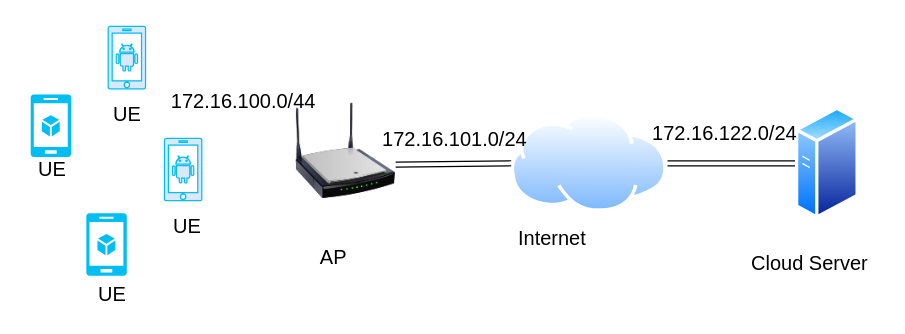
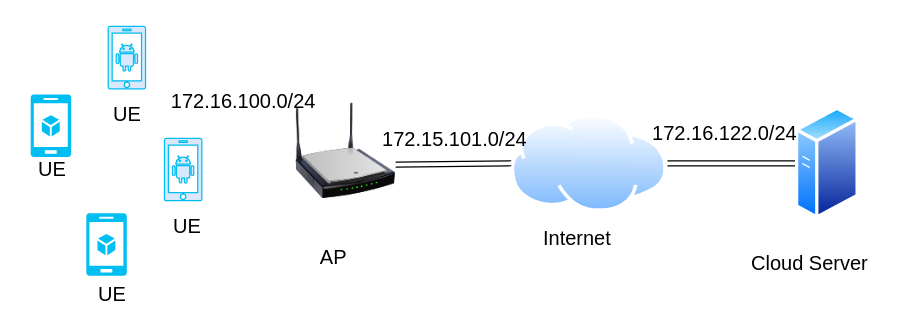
(244, 101) -> (244, 101)
(455, 139) -> (455, 139)
(552, 238) -> (577, 238)
